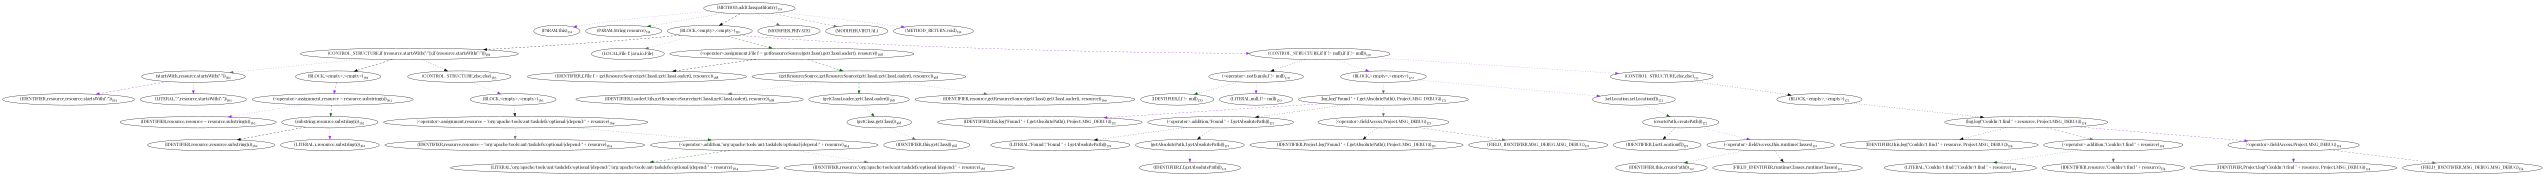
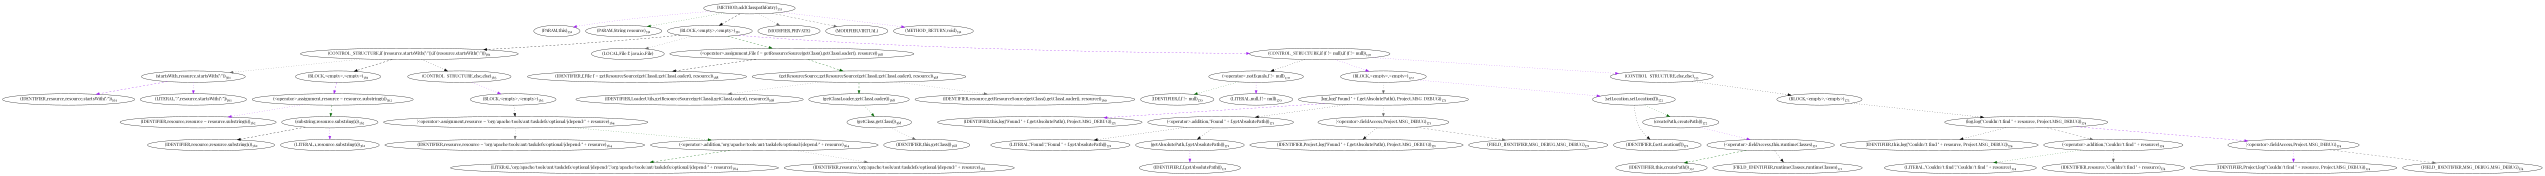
(1670, 133) -> (1638, 123)
(1717, 156) -> (1717, 156)
